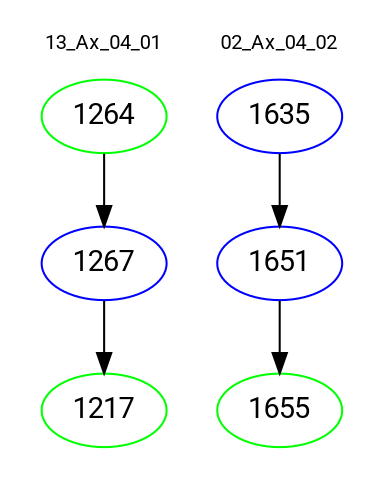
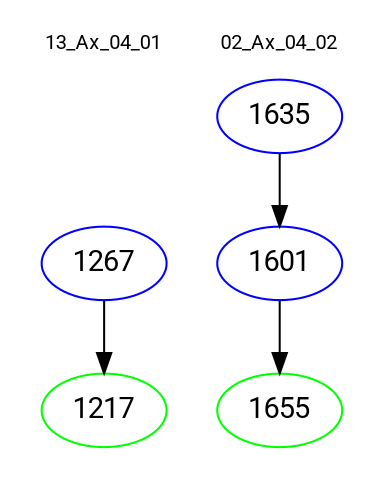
(104, 116) -> none
(280, 263) -> (280, 263)
